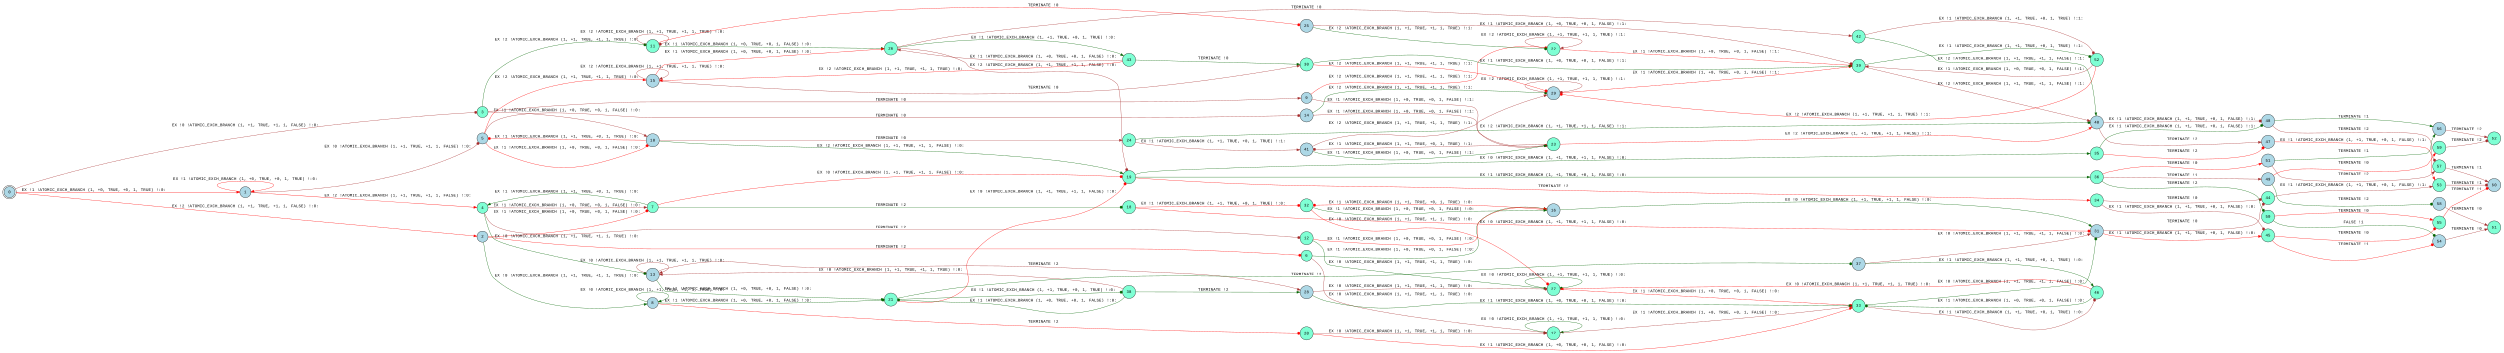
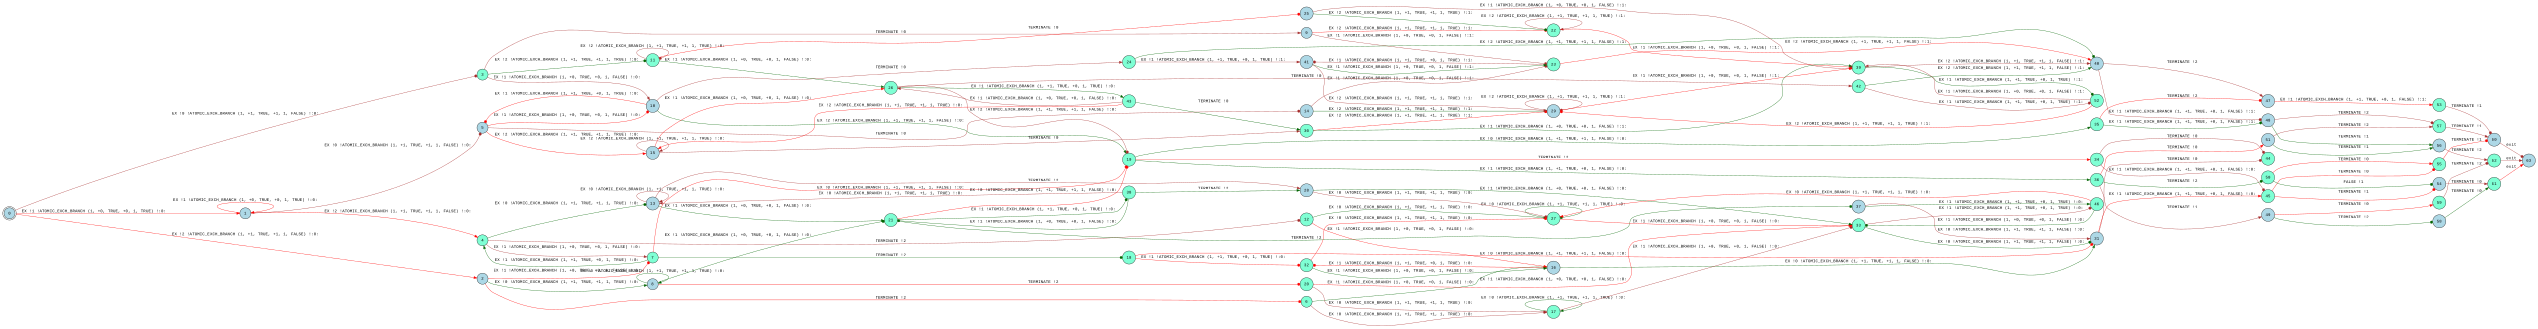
none -> (2529, 161)
(2352, 191) -> none
(2465, 217) -> (2465, 203)
